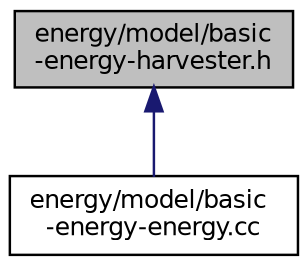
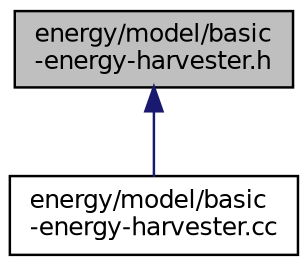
(154, 215) -> (154, 215)
